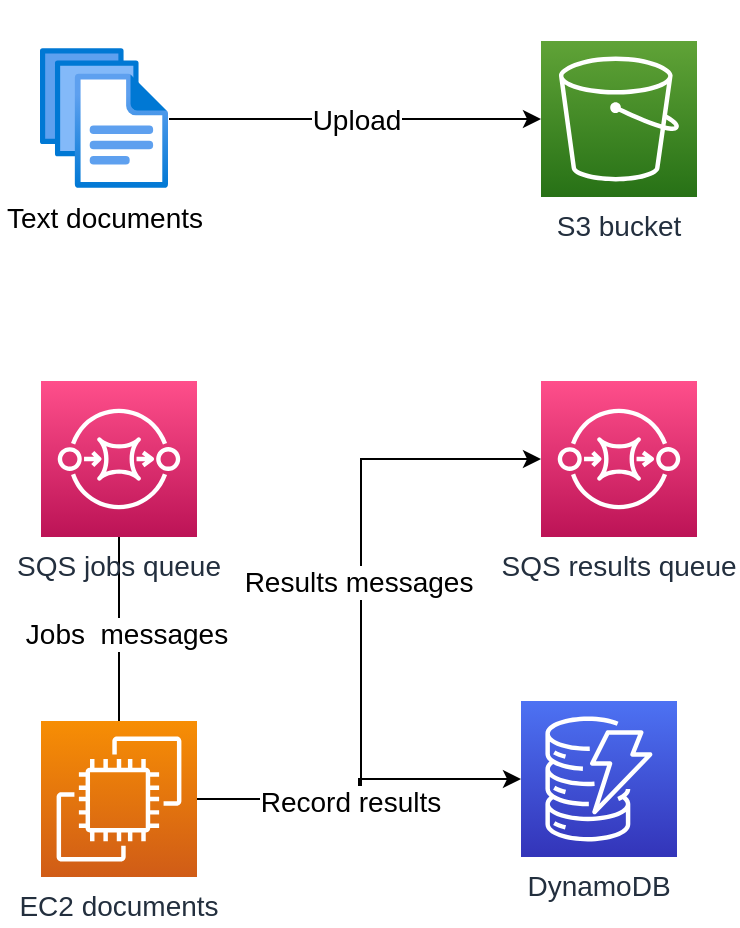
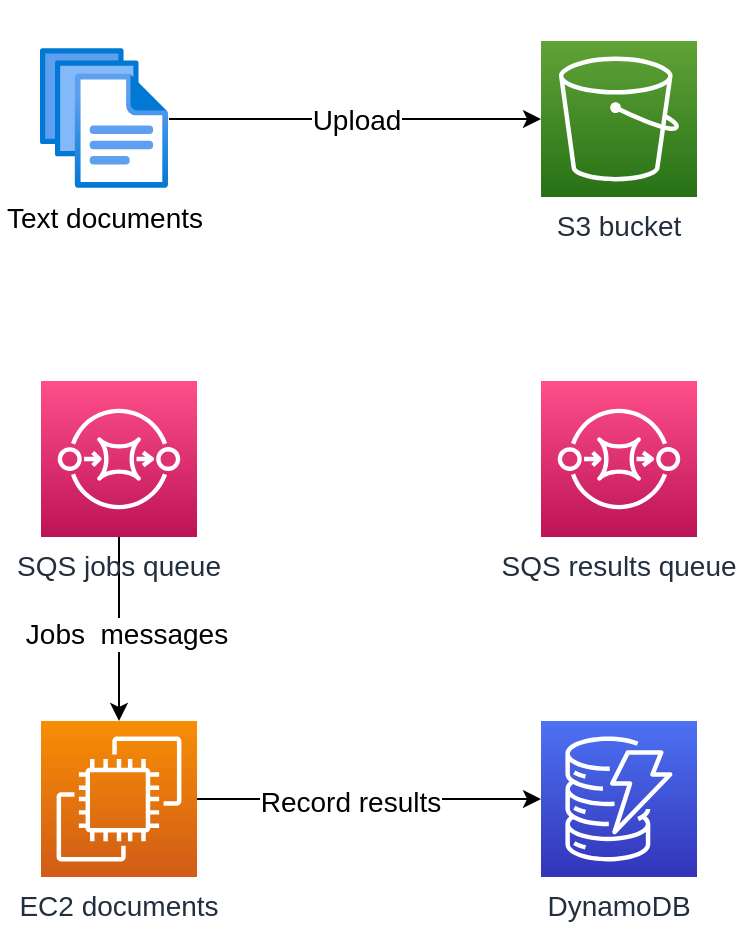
(390, 459) -> none
(119, 712) -> (119, 706)
(599, 779) -> (619, 799)
